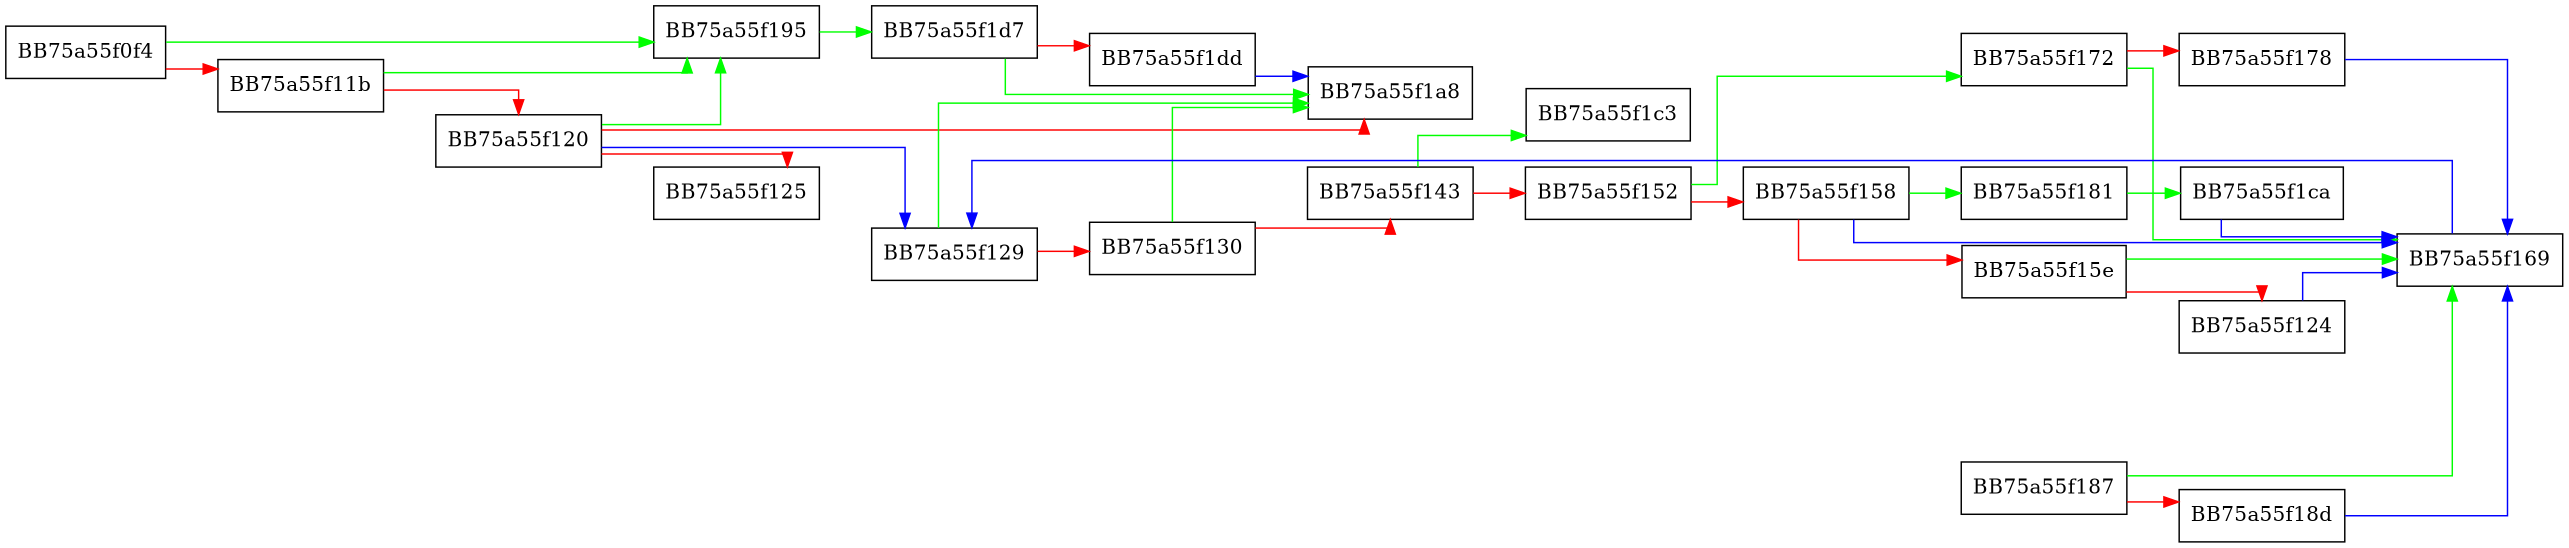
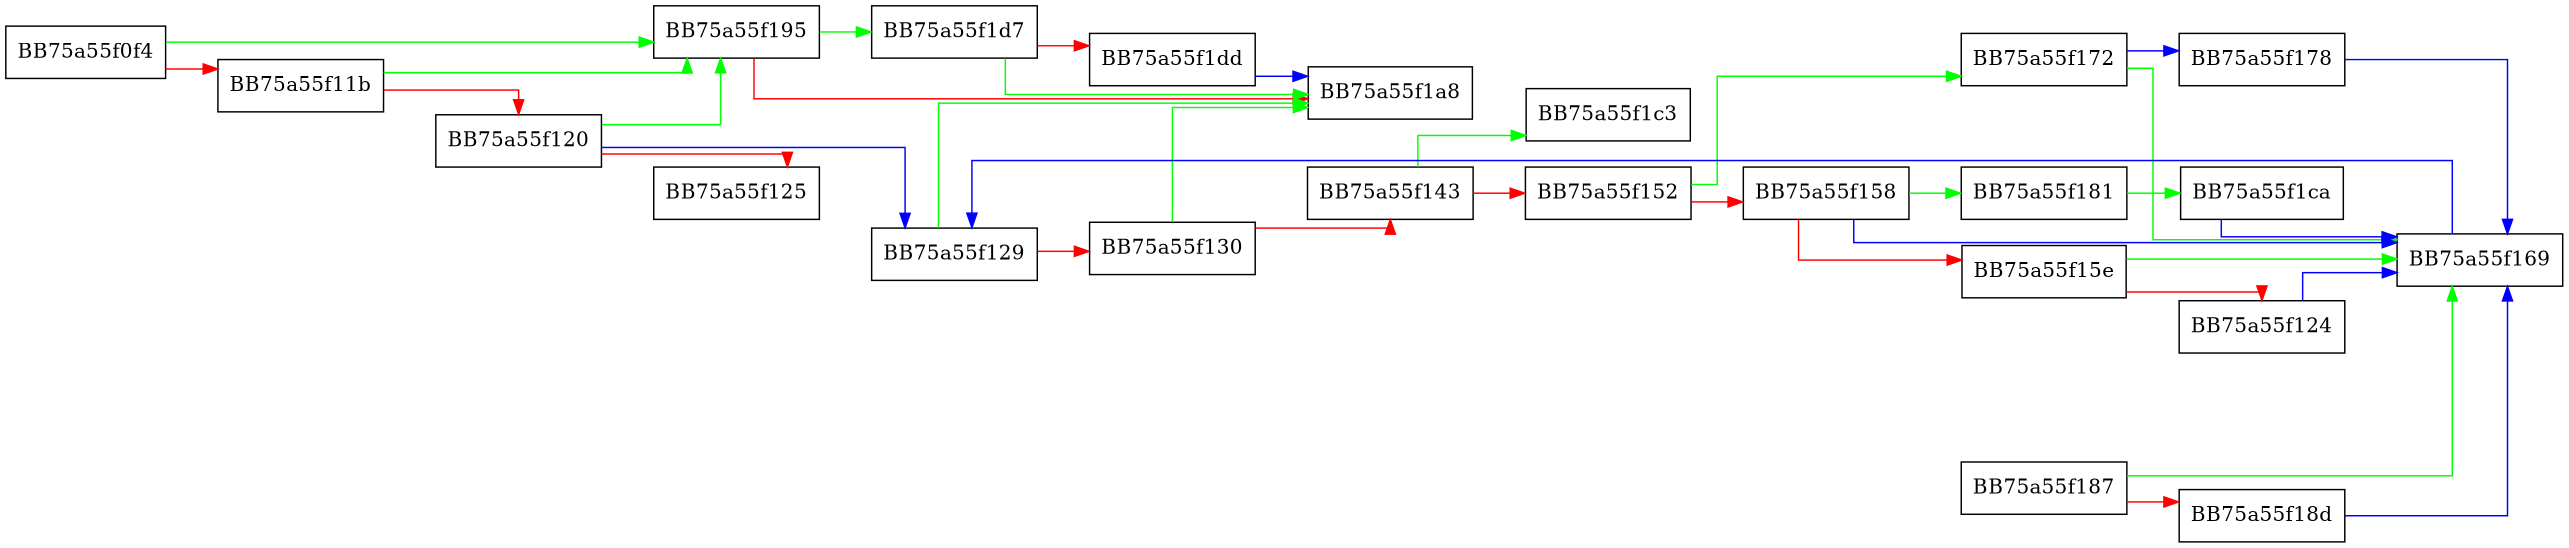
(2145, 51) -> (2145, 51)
(983, 130) -> (916, 99)
